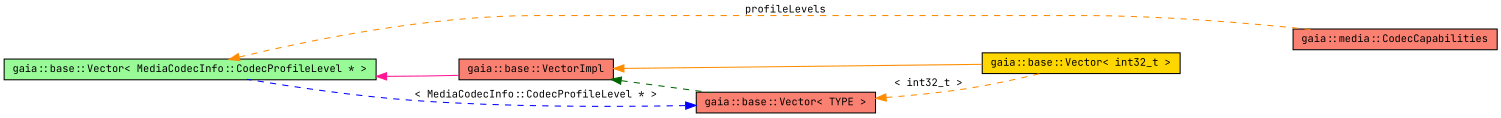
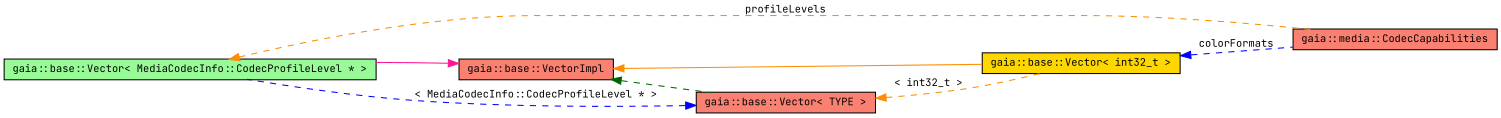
none -> (1242, 51)
(423, 76) -> (412, 63)
